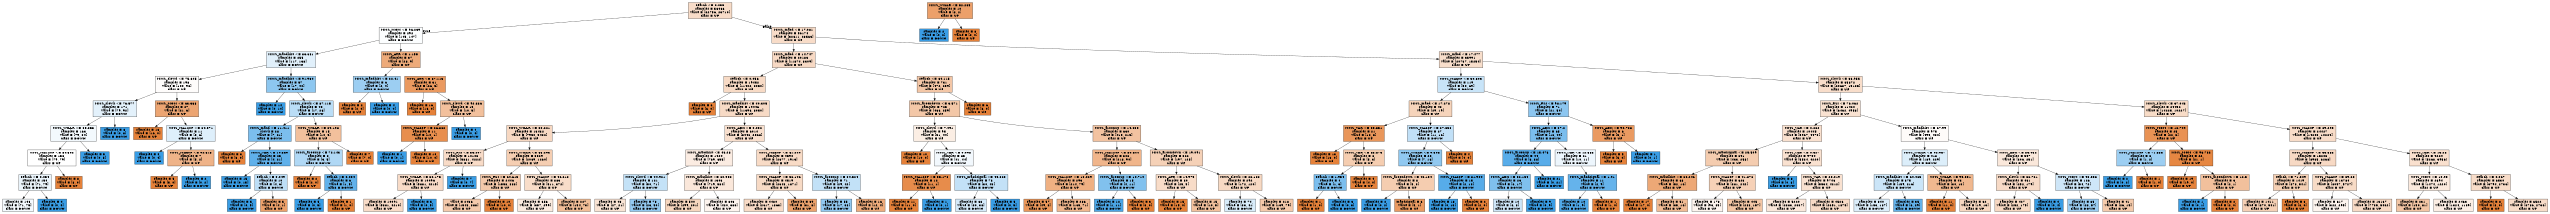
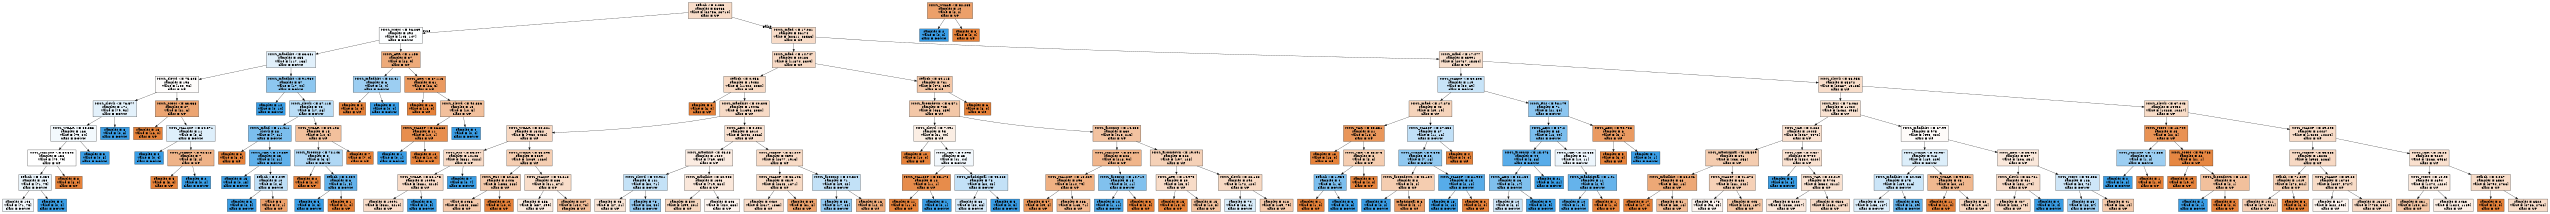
none -> (412, 71)
(274, 205) -> (274, 205)
(574, 205) -> (574, 205)
